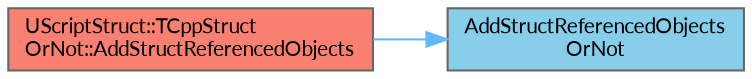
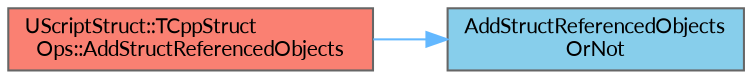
(191, 39) -> (191, 39)
